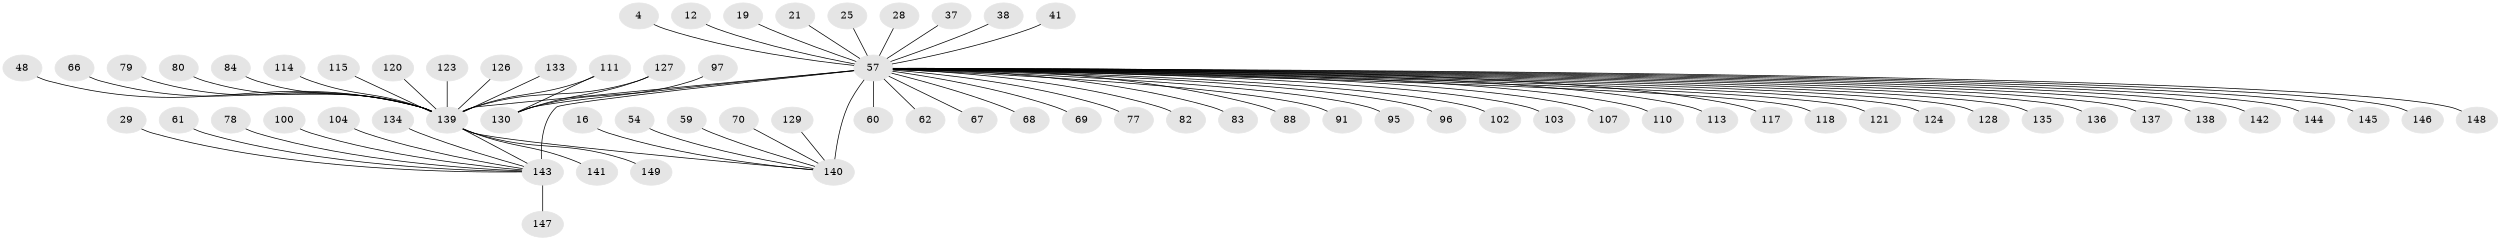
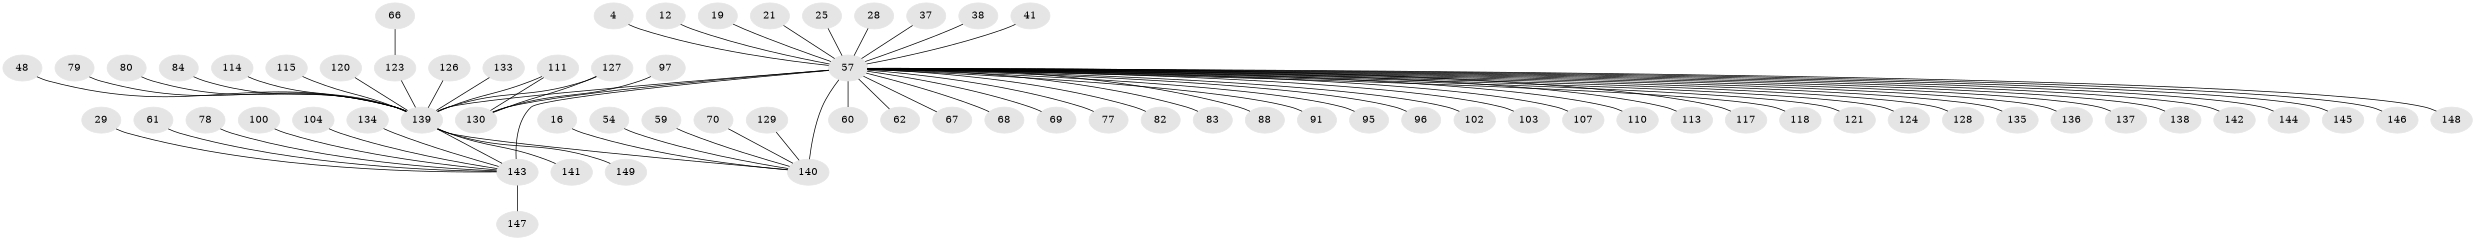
(261, 94) -> (395, 42)
